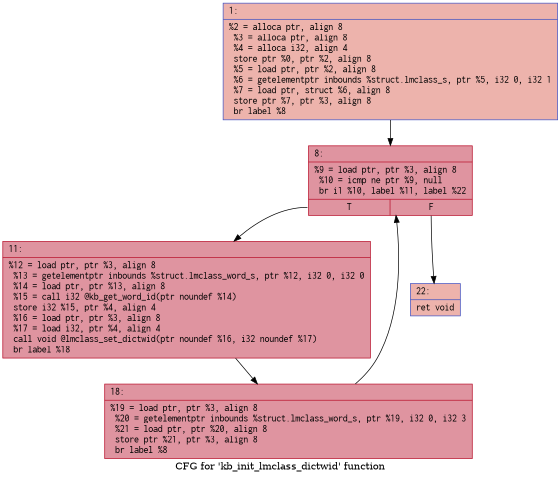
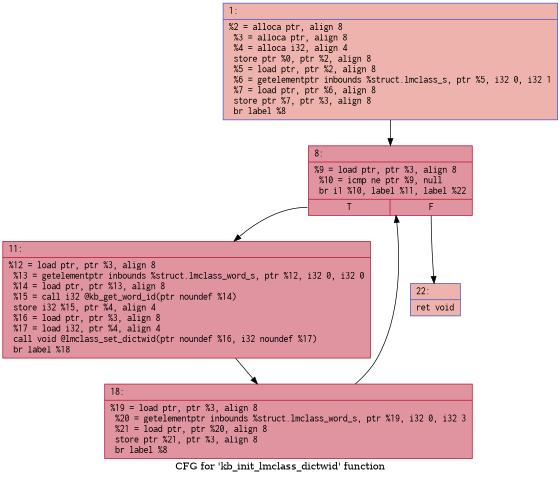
(310, 90) -> (303, 90)
